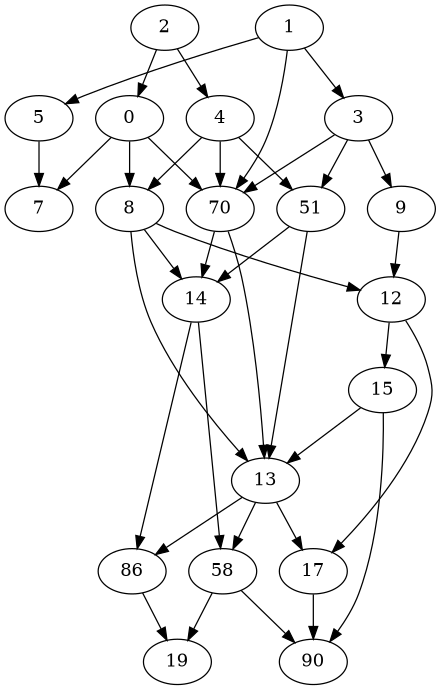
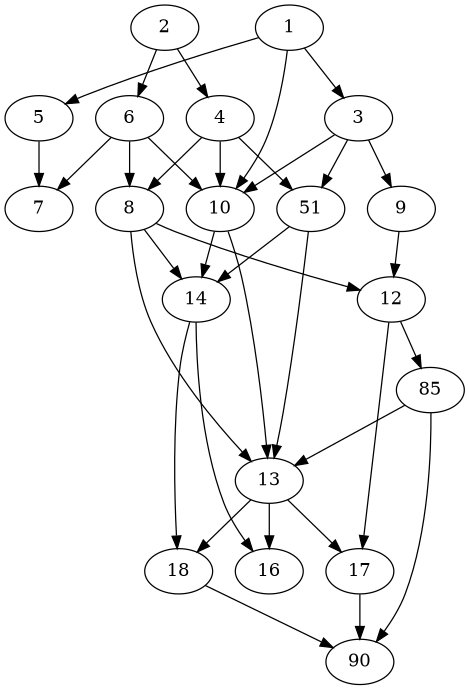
(130, 118) -> (130, 118)
(220, 209) -> (220, 209)
(383, 390) -> (430, 390)
(132, 571) -> (269, 571)
(223, 571) -> (179, 571)
(177, 662) -> none
